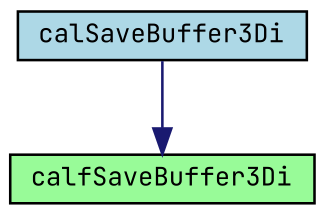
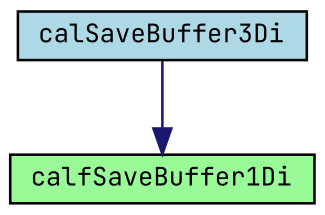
(162, 179) -> (162, 179)
